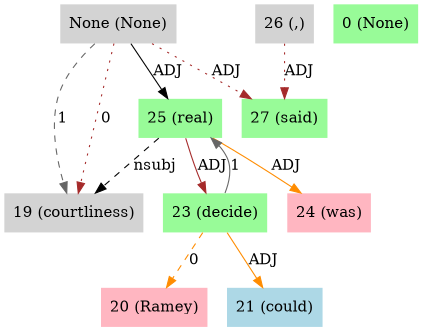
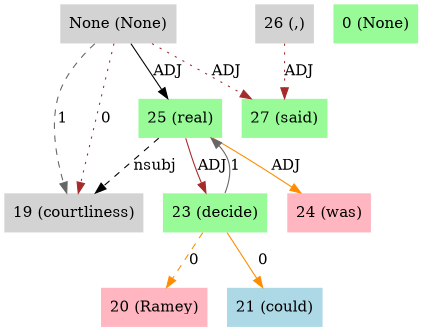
(263, 260) -> (263, 260)
